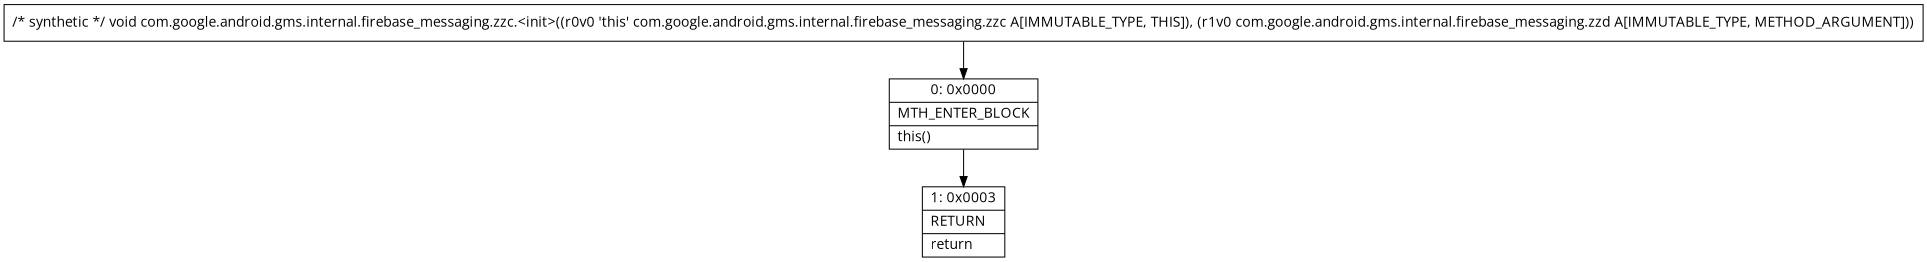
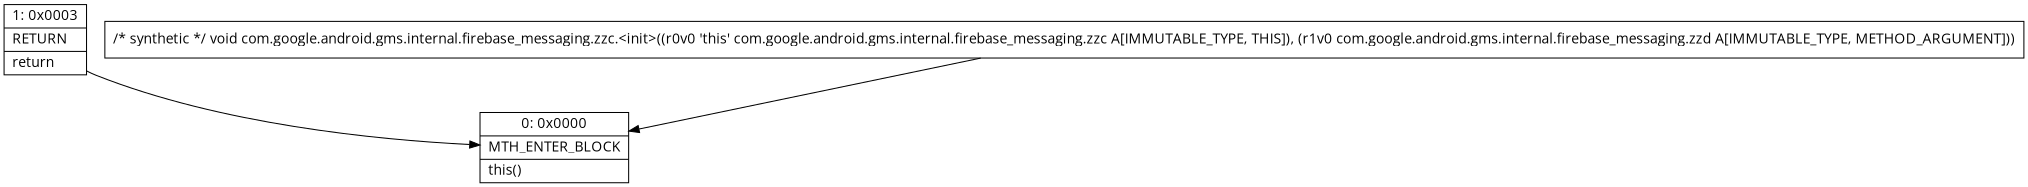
(964, 163) -> (275, 123)
